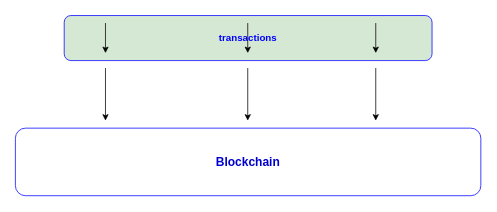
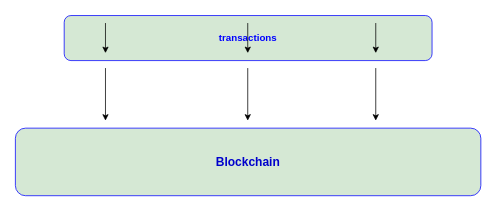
(248, 162) -> (248, 162)
